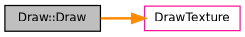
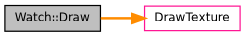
(53, 18) -> (53, 18)
